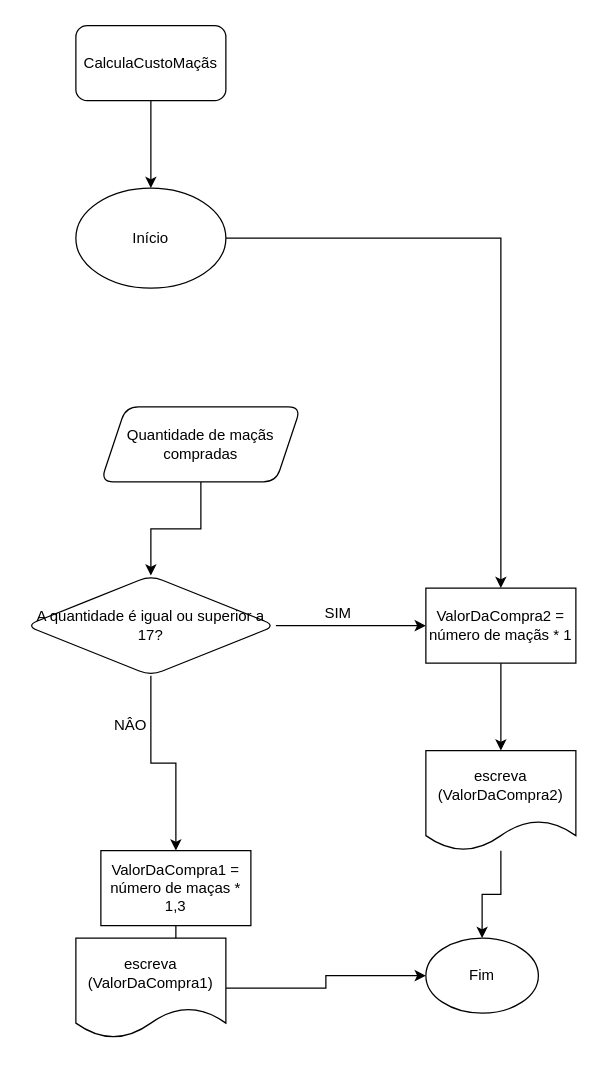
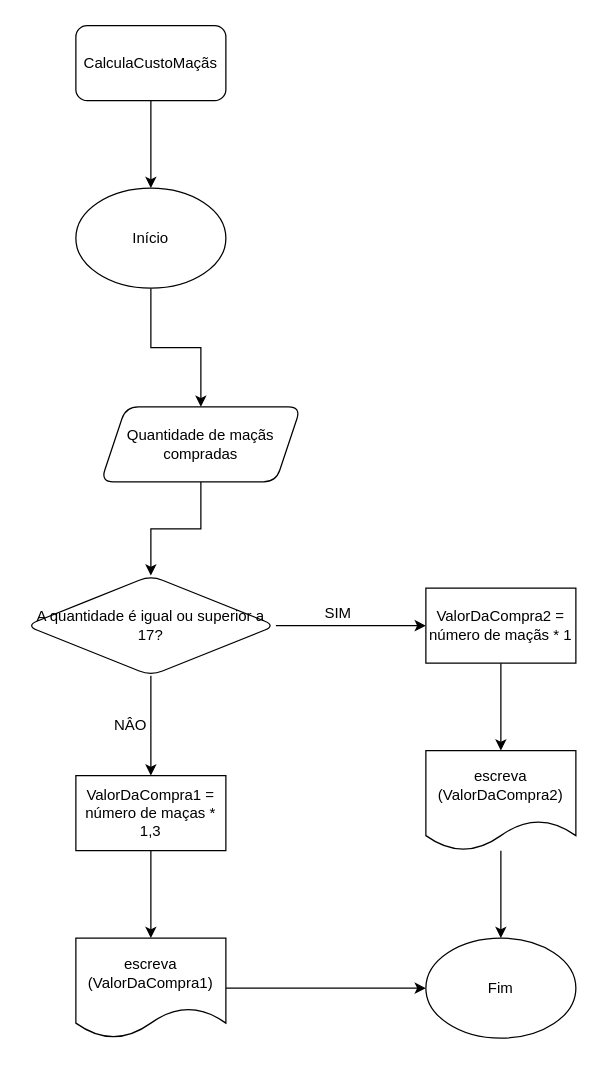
(501, 271) -> (172, 348)
(176, 888) -> (151, 813)
(482, 976) -> (501, 988)
